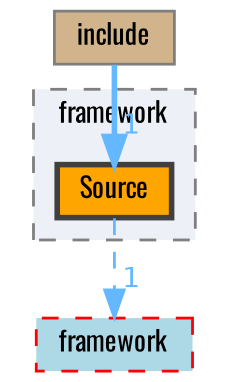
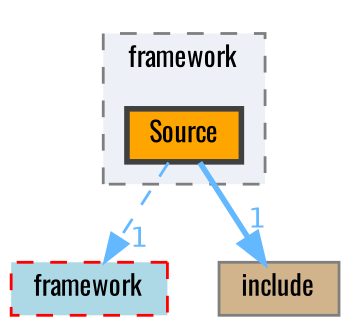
(114, 108) -> (225, 202)
